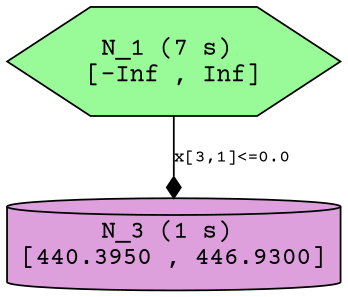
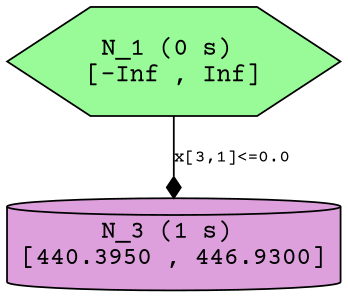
(174, 61) -> (174, 61)
